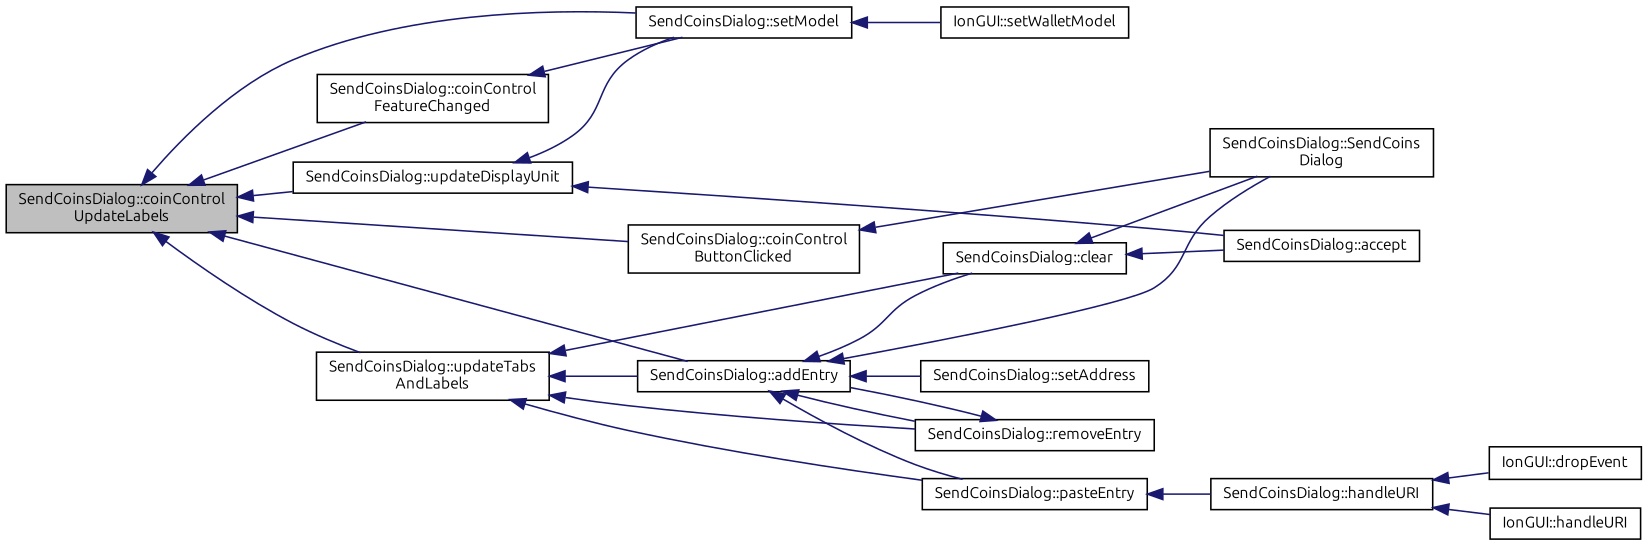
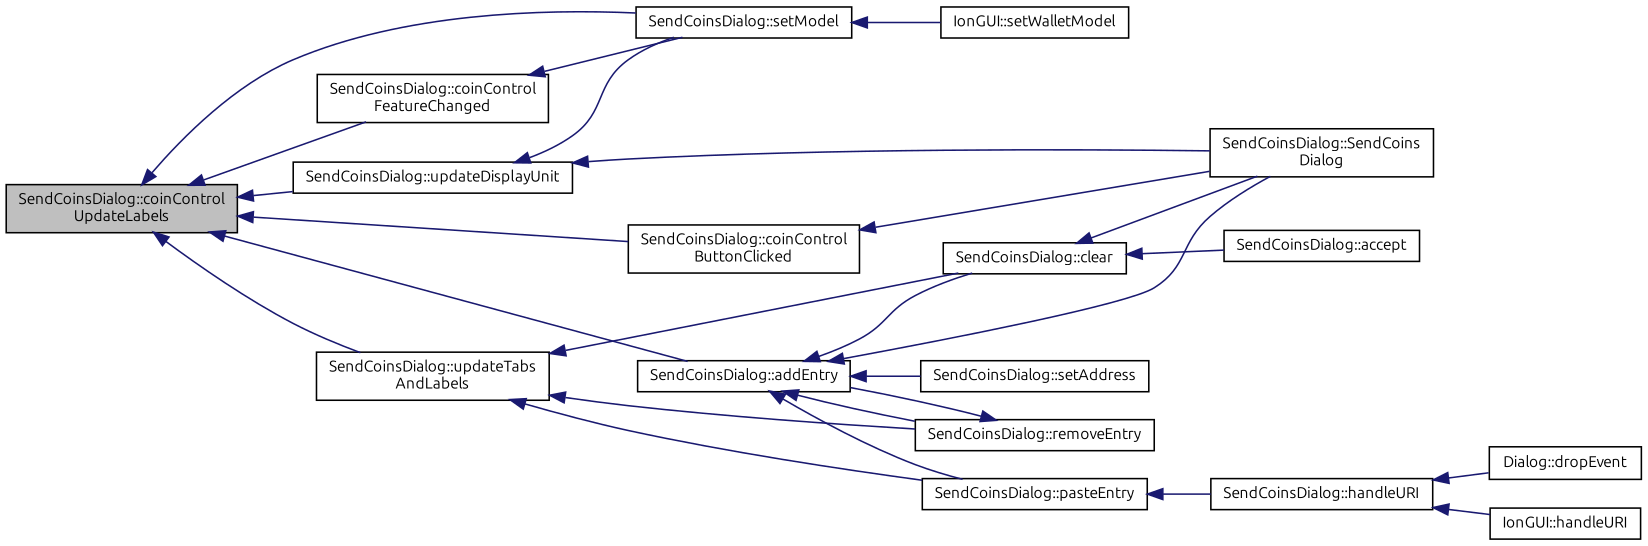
(906, 209) -> (899, 151)
(601, 376) -> none
(1565, 463) -> (1565, 463)
